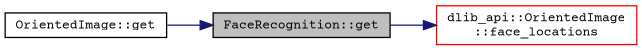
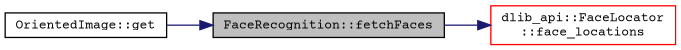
(302, 25) -> (329, 25)
(537, 25) -> (583, 25)
